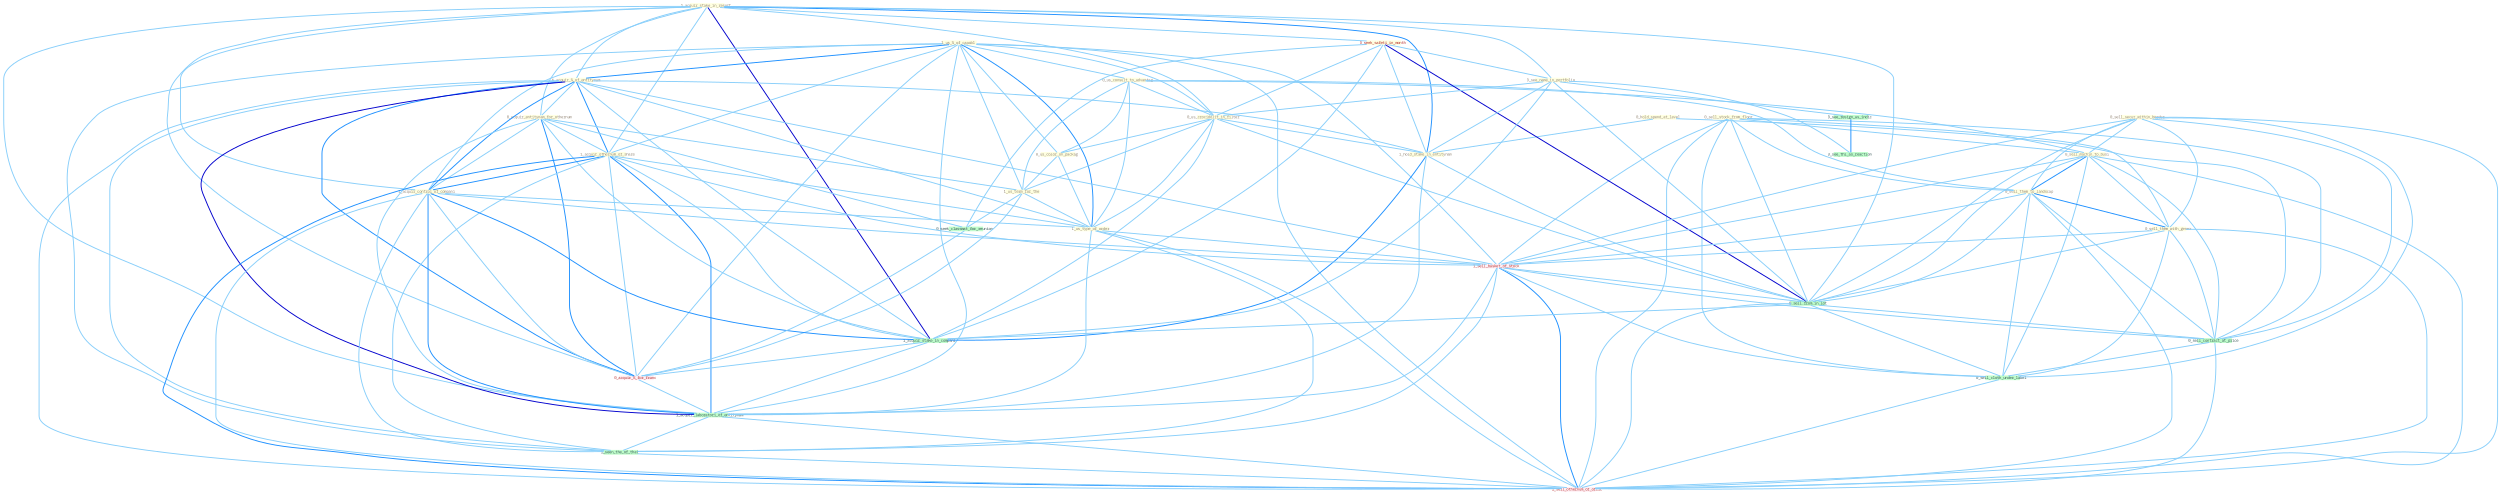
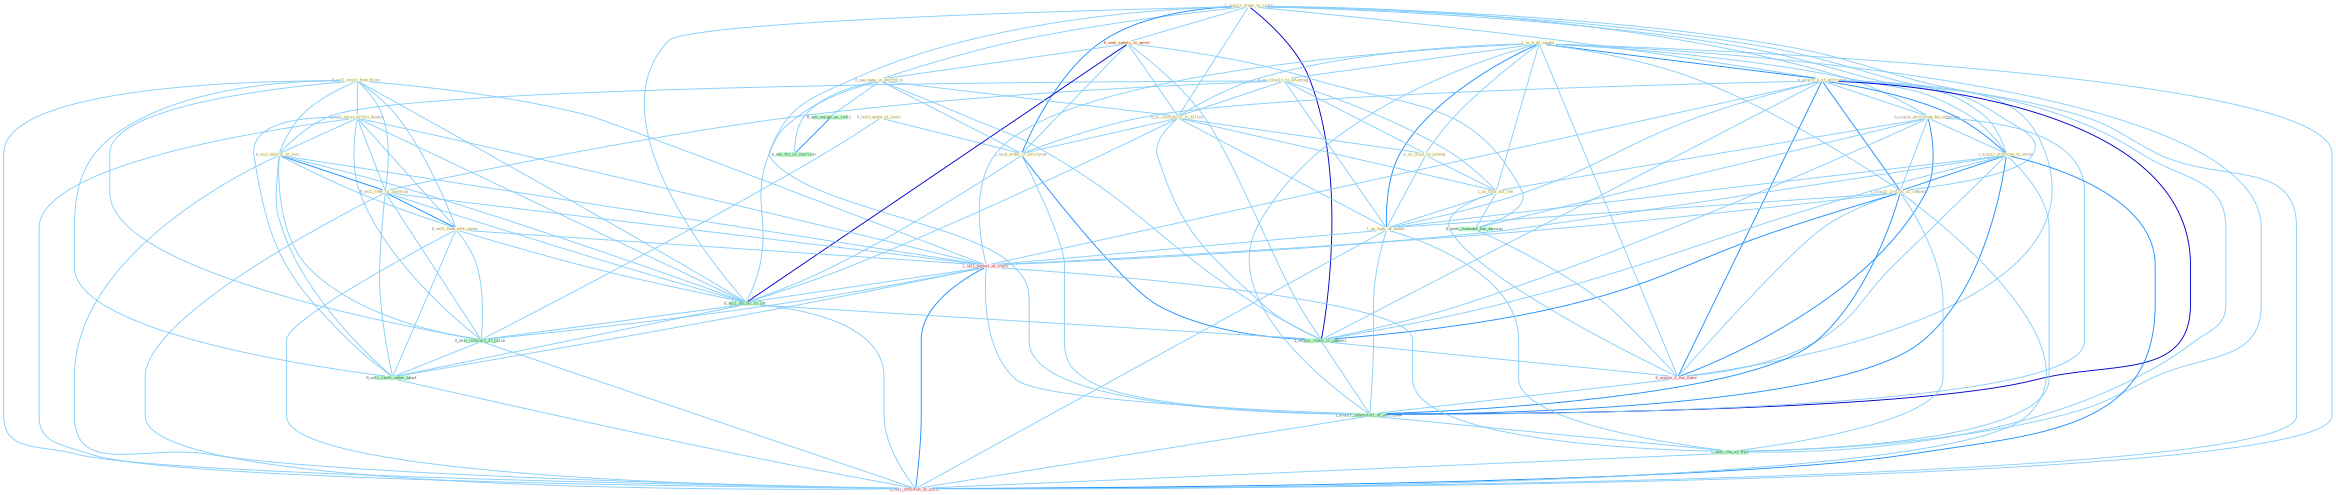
(707, 6) -> (1249, 6)
none -> (357, 99)
(1808, 303) -> (746, 303)
